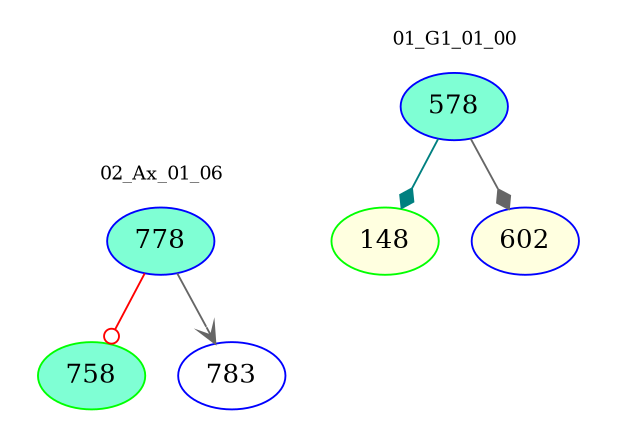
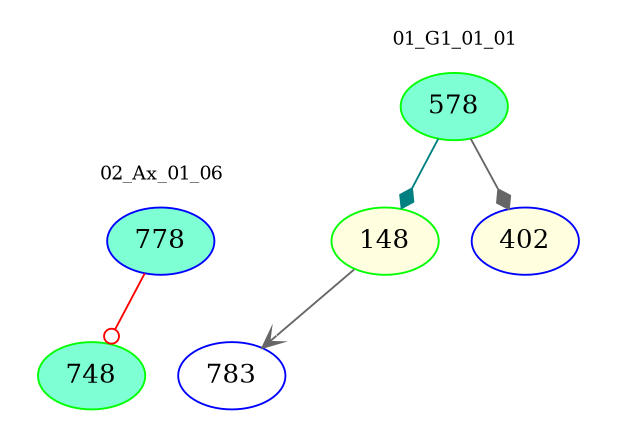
(455, 40) -> (455, 40)
(454, 107) -> (454, 107)
(525, 241) -> (525, 241)
(192, 300) -> (315, 302)
(92, 376) -> (92, 376)
